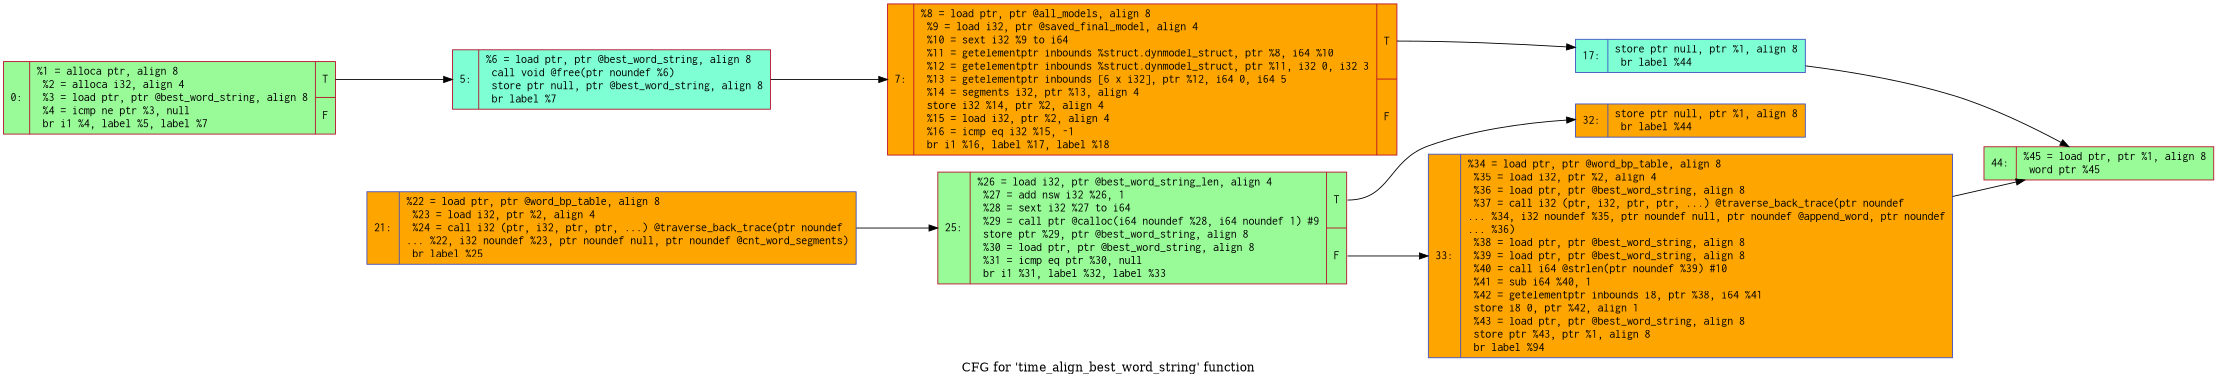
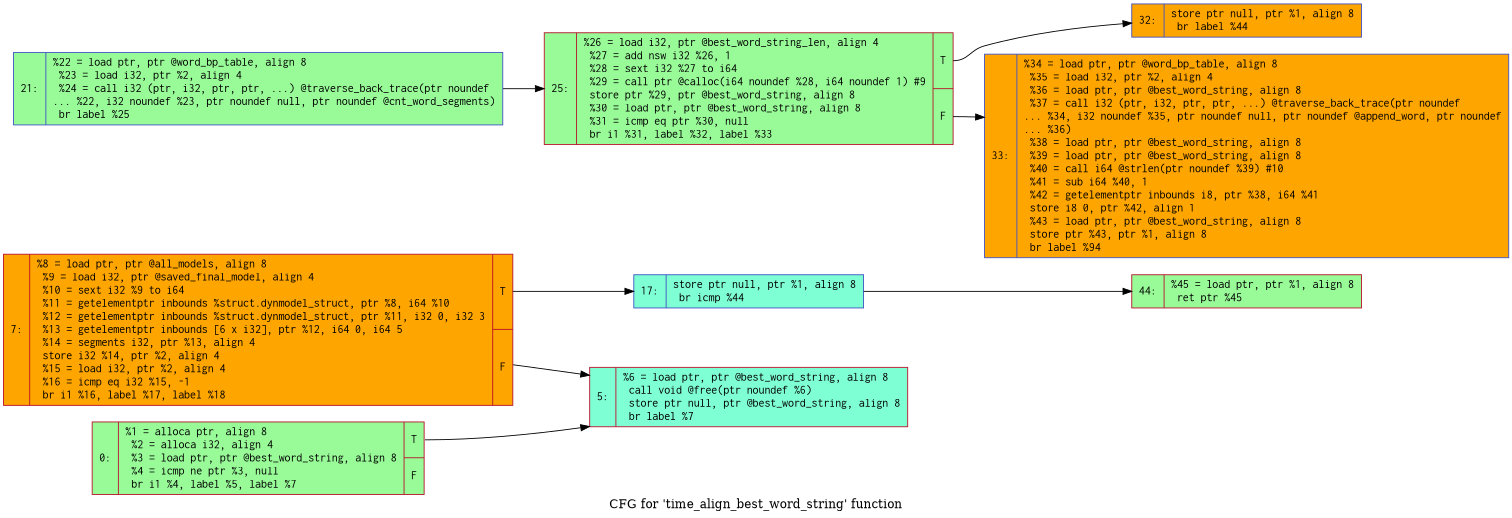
(1653, 62) -> (709, 297)
(825, 79) -> (547, 369)
(2062, 169) -> (1207, 297)
(1984, 189) -> none
(612, 228) -> (258, 89)
